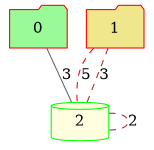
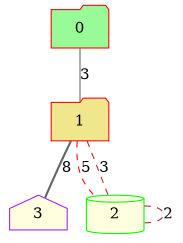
(59, 75) -> (80, 75)
none -> (38, 214)
